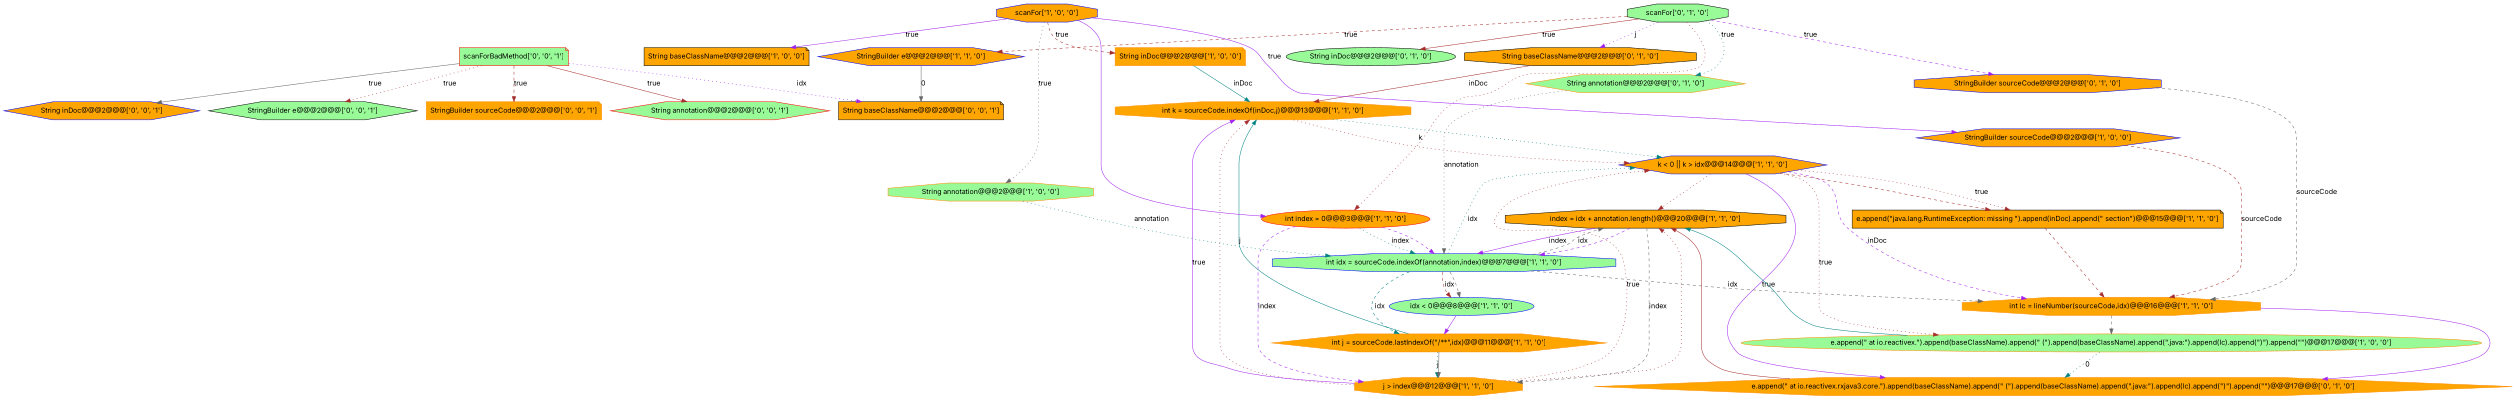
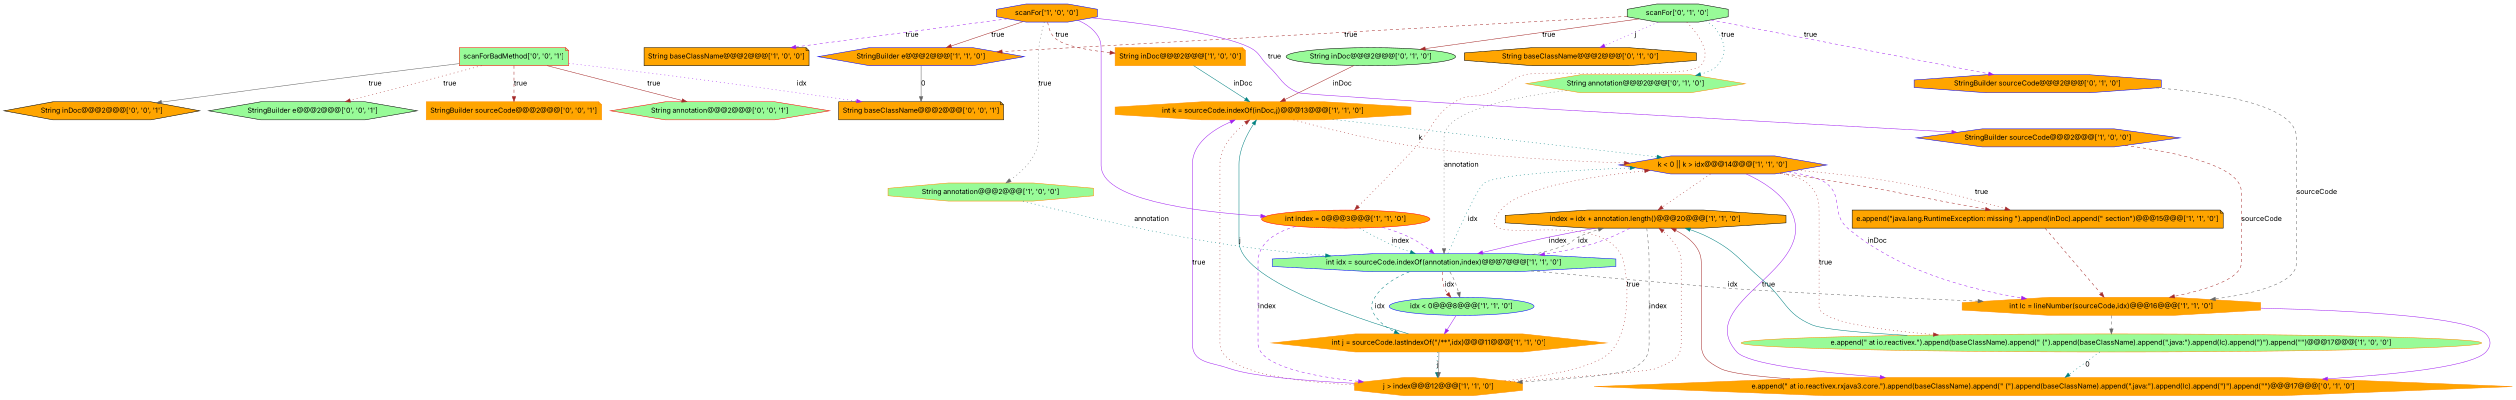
(902, 33) -> (902, 33)
none -> (987, 34)
(1425, 83) -> (1319, 83)
(102, 111) -> (102, 111)
